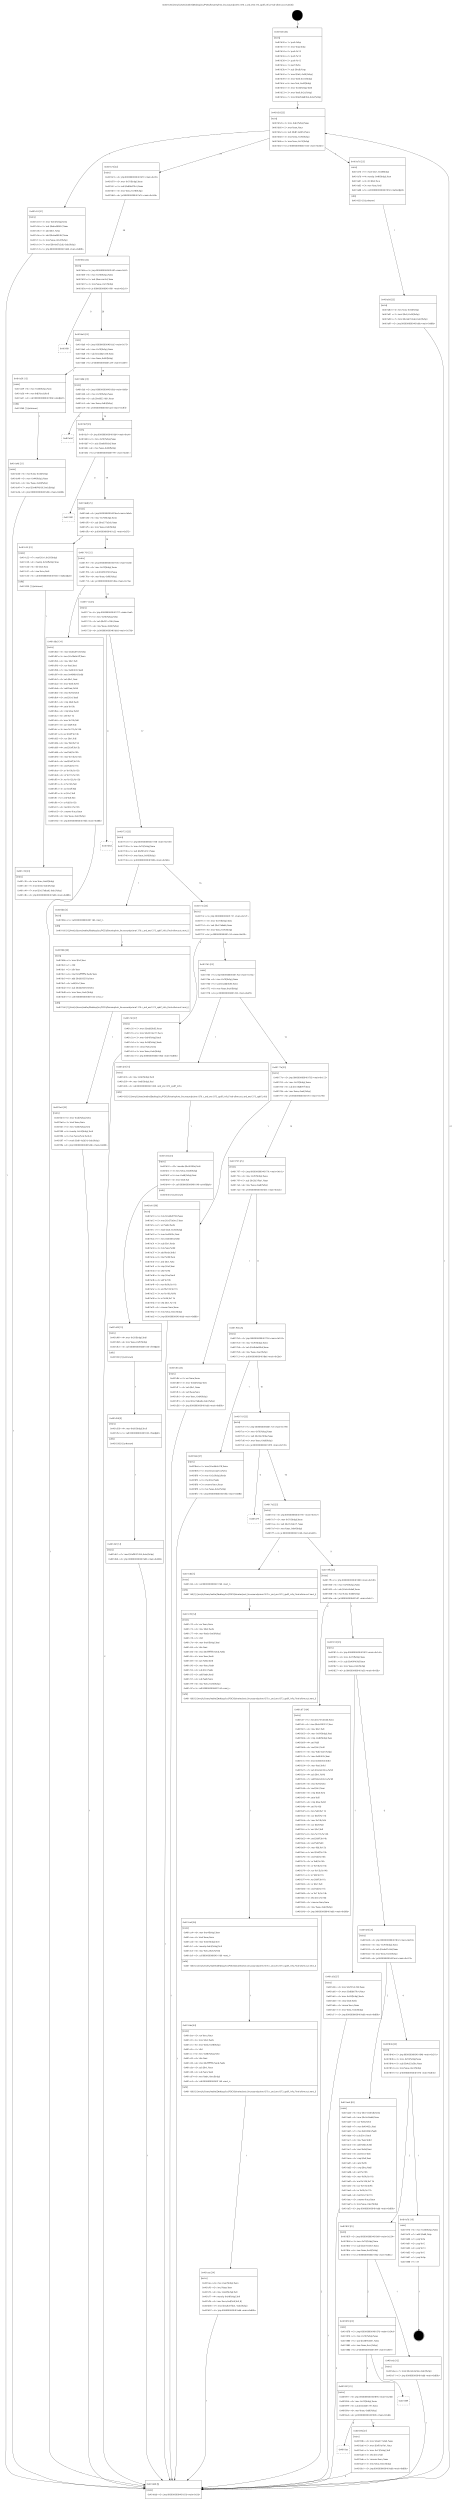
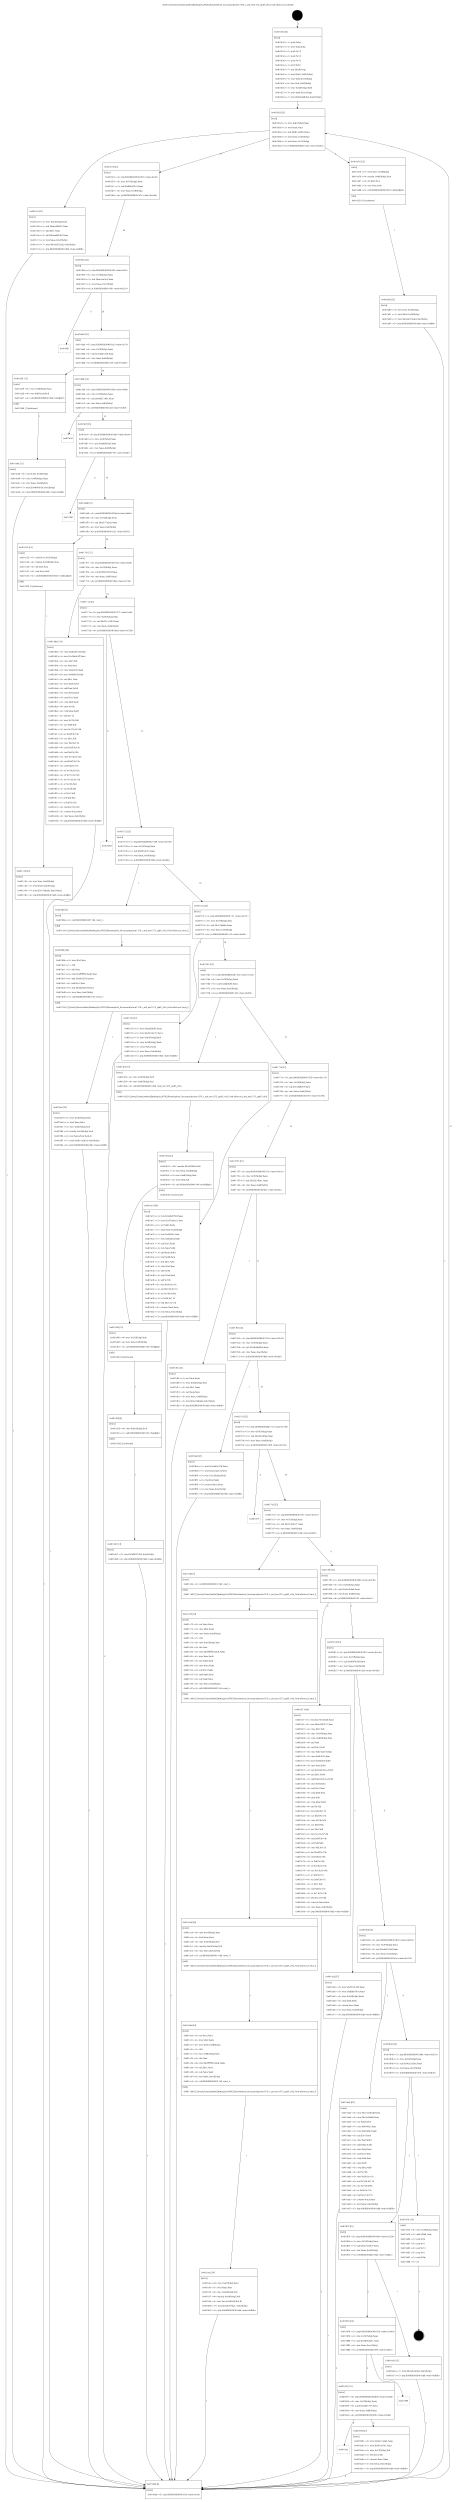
none -> (44, 1738)
